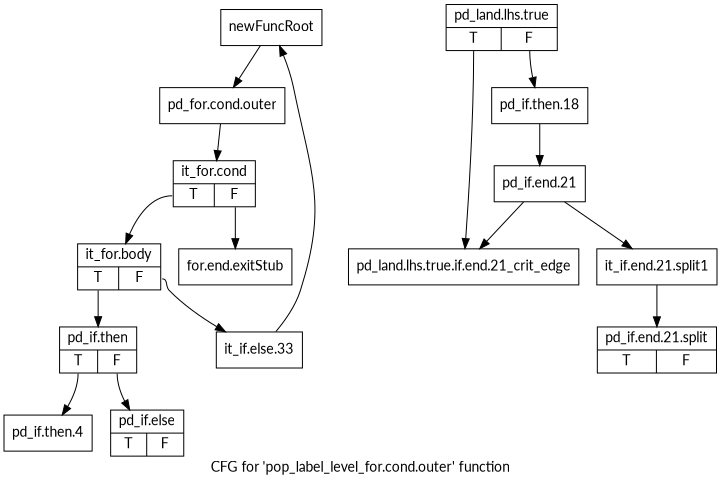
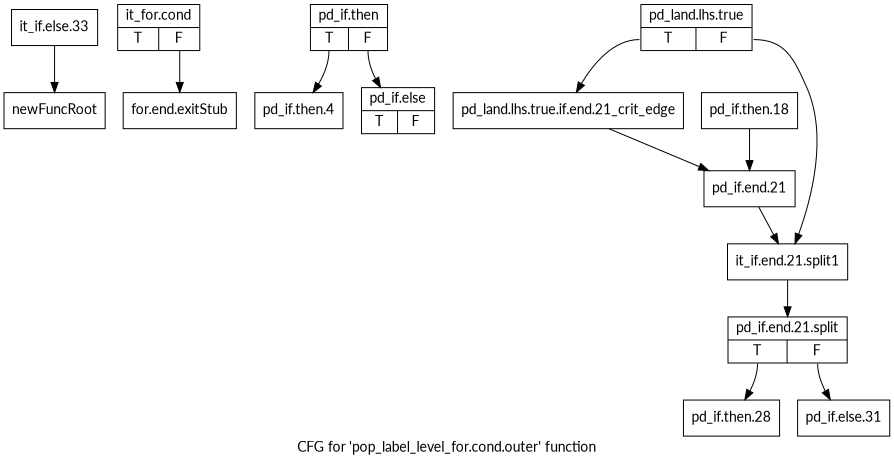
(531, 64) -> (816, 123)
(222, 106) -> none
(505, 222) -> (654, 148)
(119, 267) -> none
none -> (732, 418)
none -> (844, 418)
